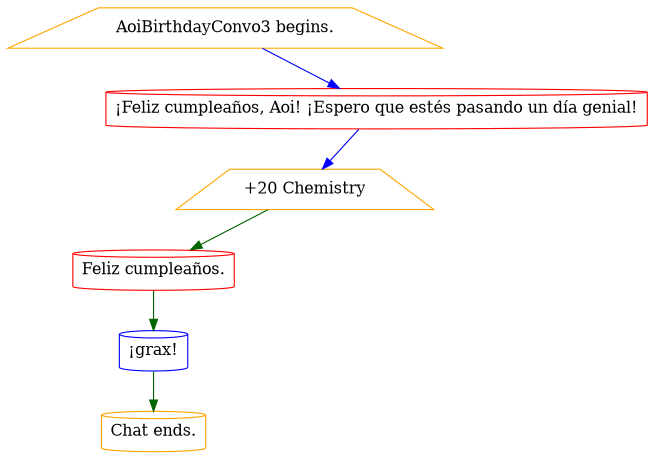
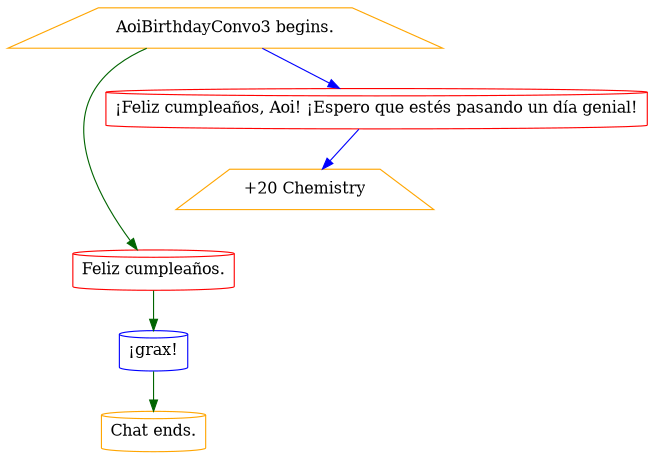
(234, 227) -> (84, 136)
